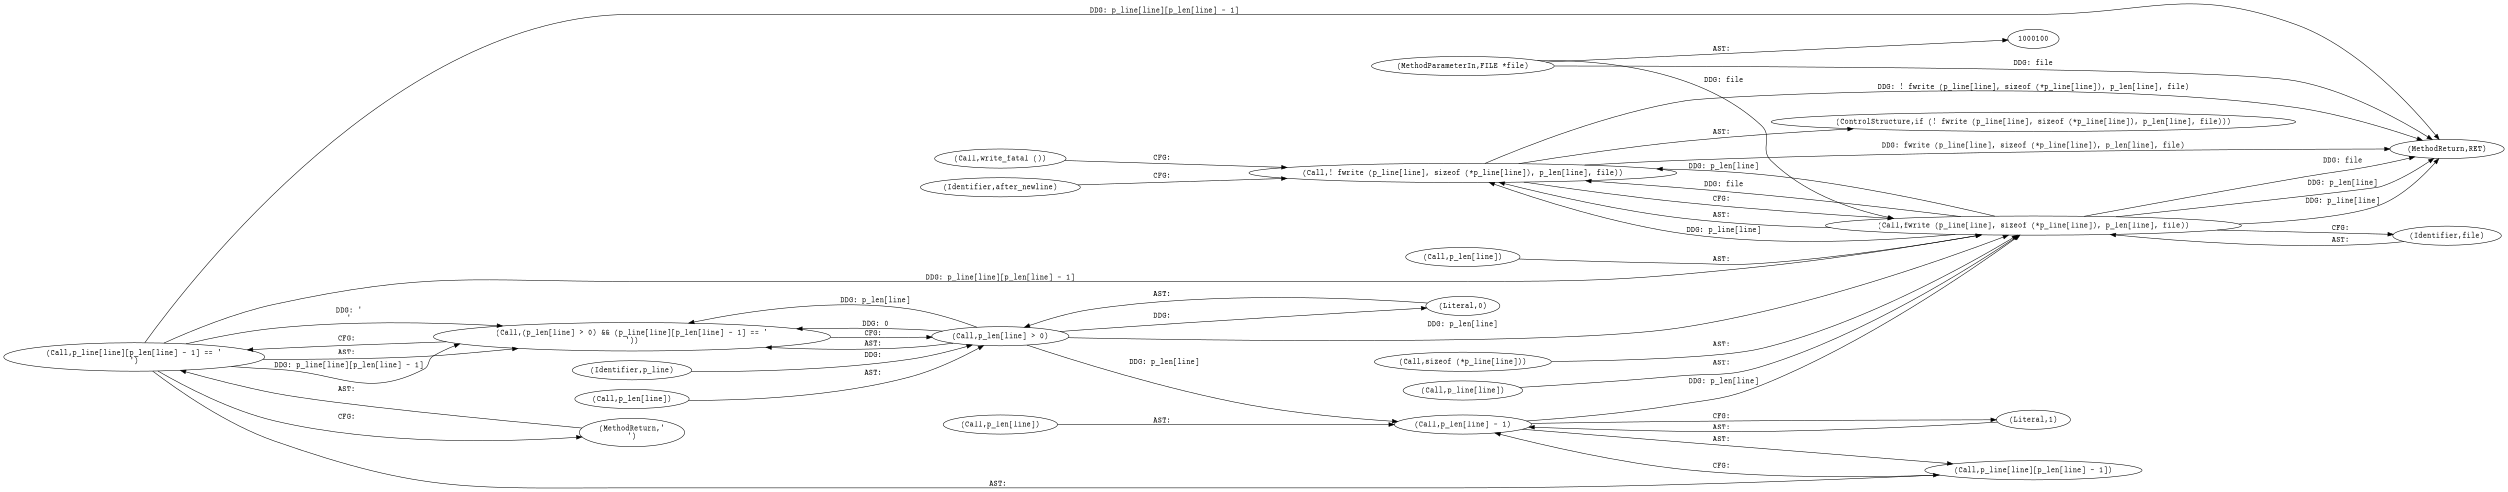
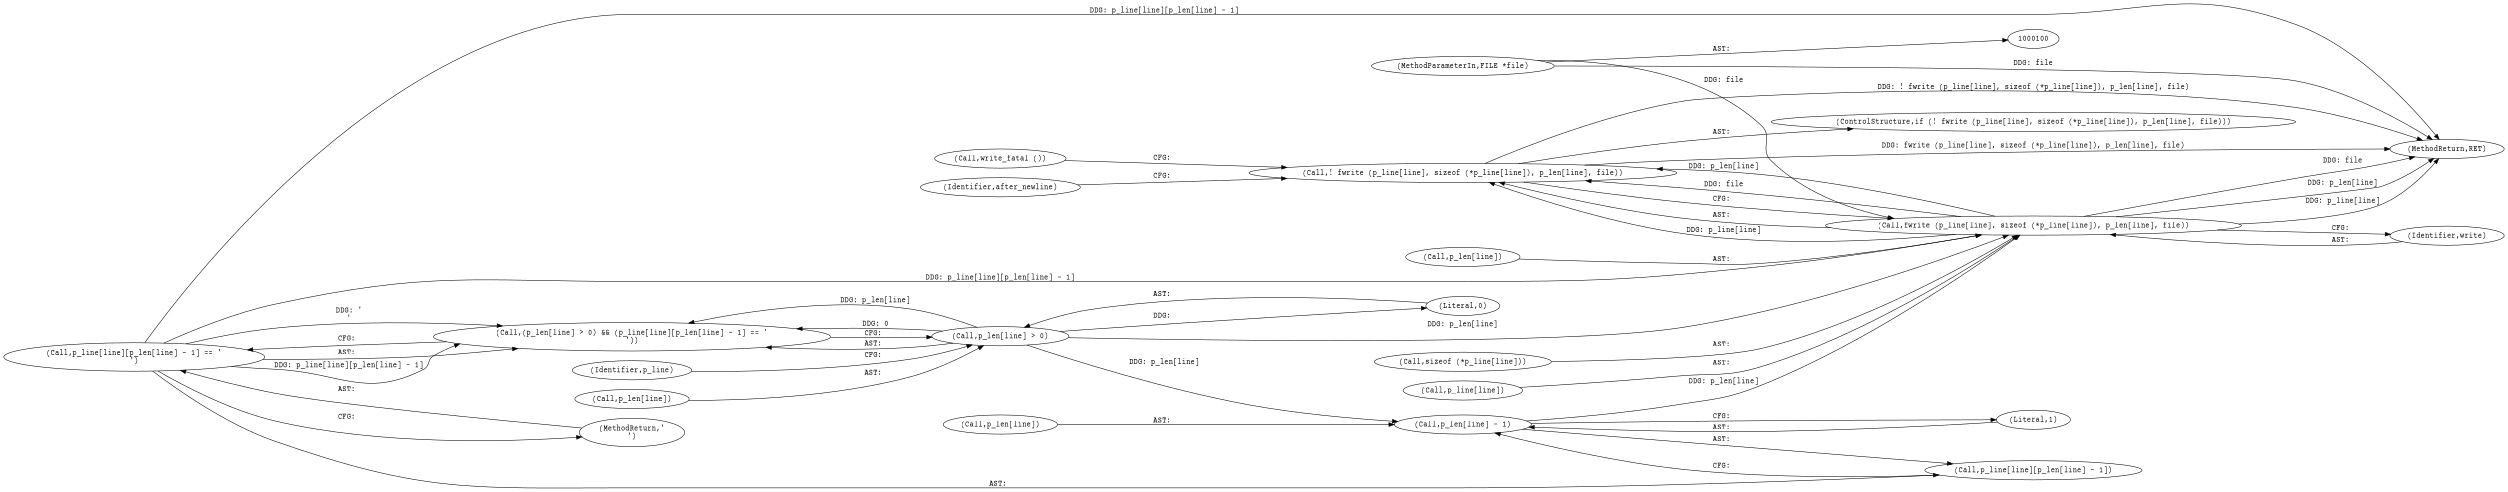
(2447, 236) -> (2447, 236)
(876, 355) -> (876, 355)
